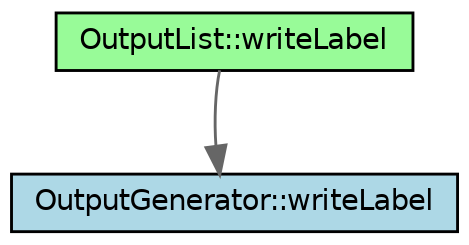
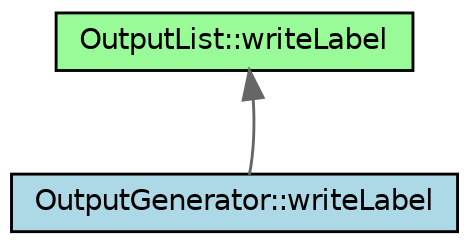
(215, 108) -> (254, 137)
